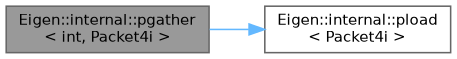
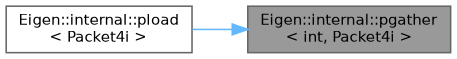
(229, 29) -> (212, 29)
